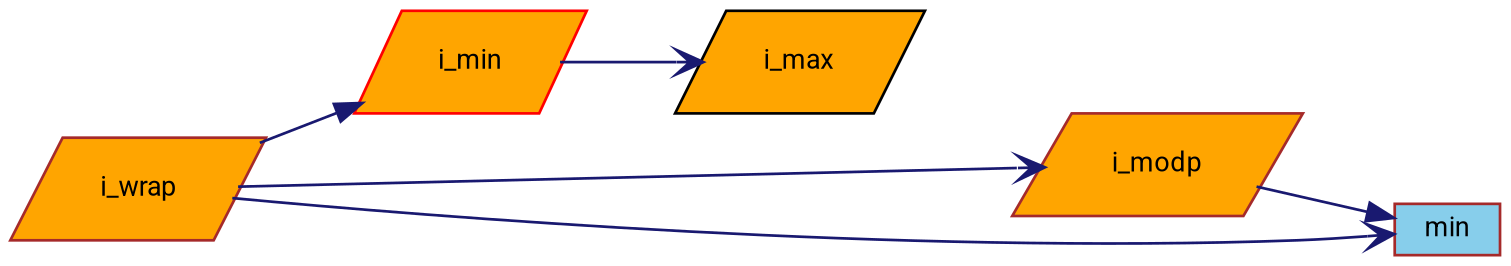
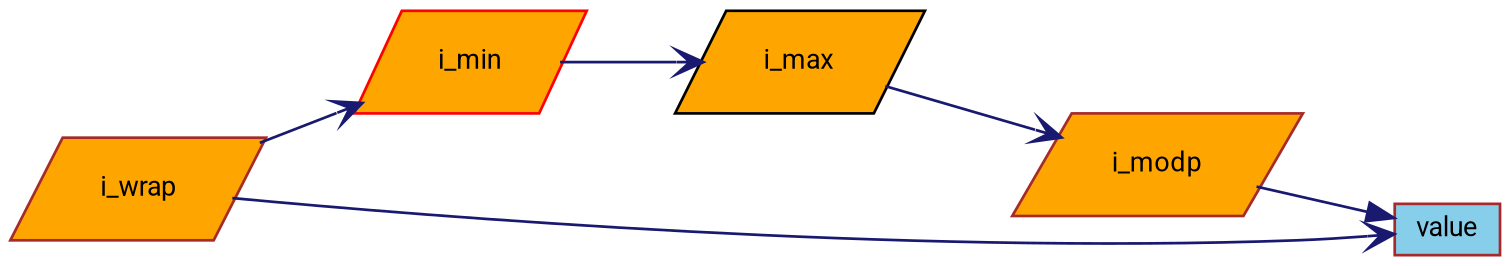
(298, 128) -> (298, 128)
(627, 177) -> (960, 108)
(1447, 230) -> (1447, 230)
